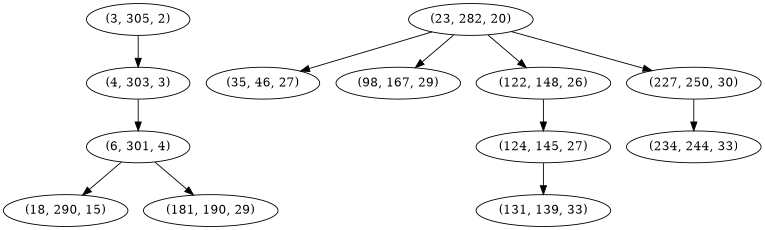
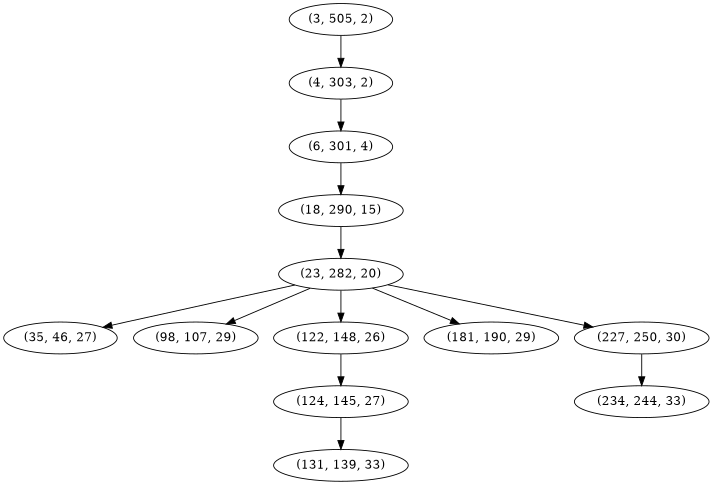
(138, 19) -> (341, 19)
(138, 83) -> (341, 83)
(398, 83) -> (196, 338)
(171, 176) -> (412, 304)
none -> (341, 238)
